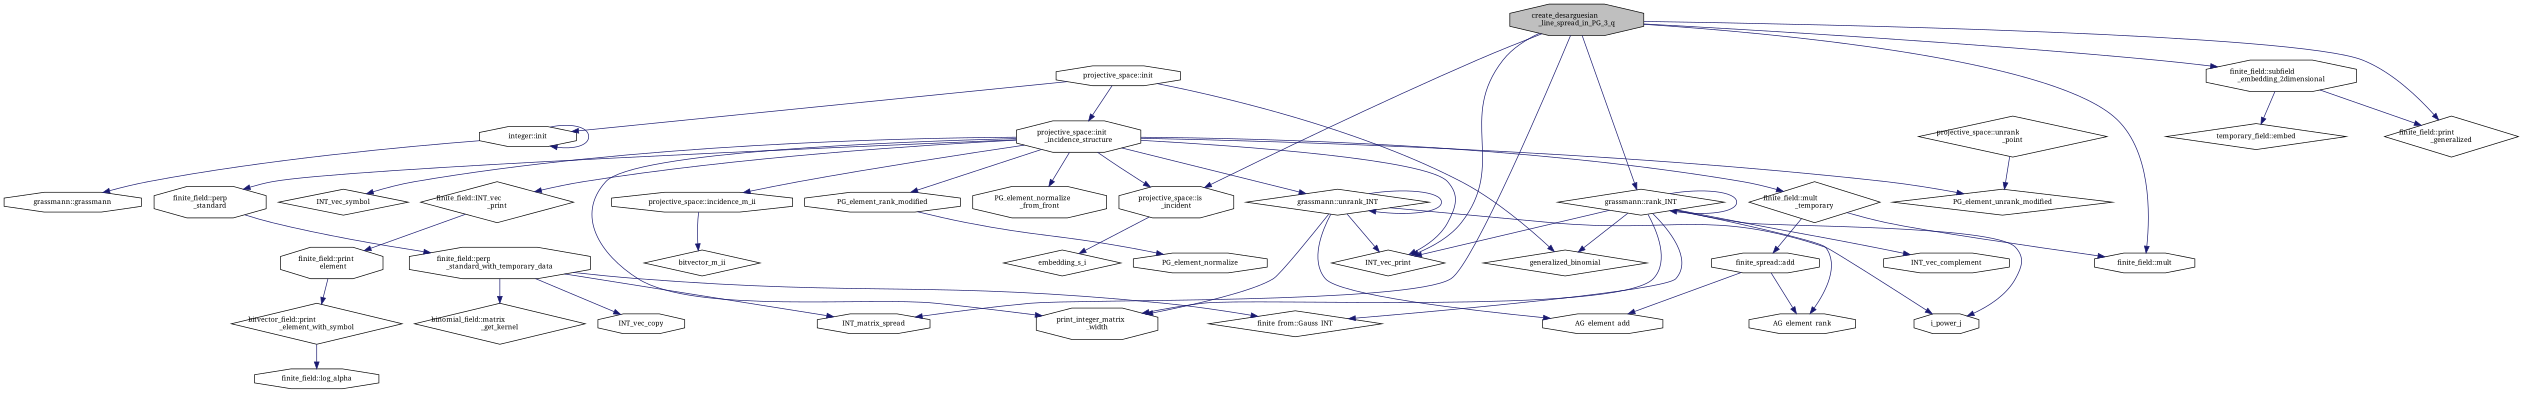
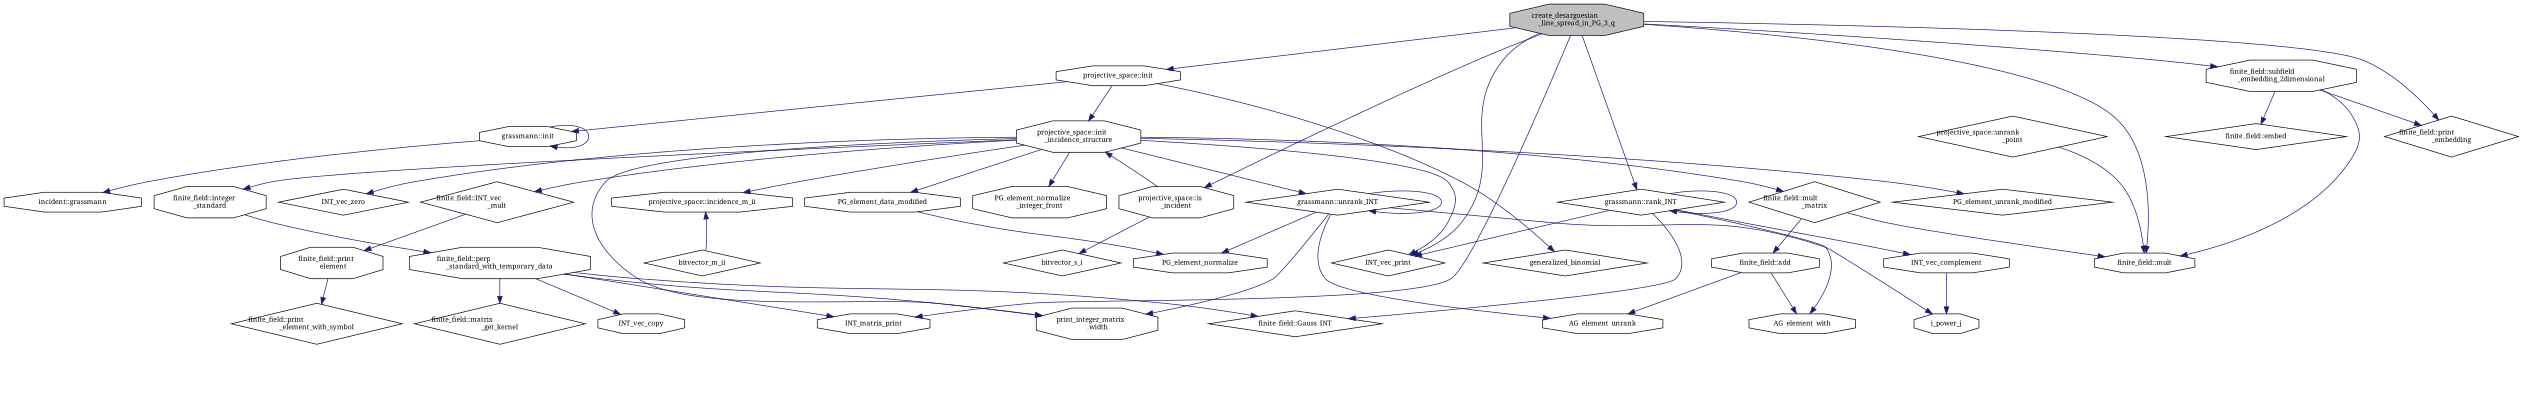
none -> (1345, 48)
(528, 137) -> (528, 137)
(2256, 137) -> (2256, 137)
(2451, 137) -> (2451, 137)
(1121, 168) -> (1134, 171)
(2008, 170) -> (2119, 182)
none -> (2315, 198)
(73, 202) -> (73, 202)
(210, 202) -> (210, 202)
(343, 202) -> (343, 202)
(497, 202) -> (497, 202)
(883, 202) -> (883, 202)
(1040, 202) -> (1040, 202)
(1815, 202) -> (1815, 202)
(698, 228) -> (707, 235)
(1890, 229) -> (1946, 290)
(1361, 230) -> (1272, 231)
(1606, 230) -> none
(1062, 263) -> (1062, 263)
(1765, 263) -> (1765, 263)
(1451, 302) -> (800, 293)
(317, 324) -> (317, 324)
(500, 324) -> (500, 324)
(874, 324) -> (874, 324)
(1295, 324) -> (1295, 324)
(1603, 324) -> (1603, 324)
(1802, 324) -> (1802, 324)
(317, 379) -> none
